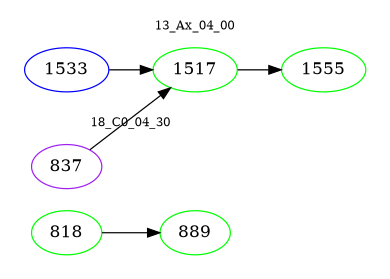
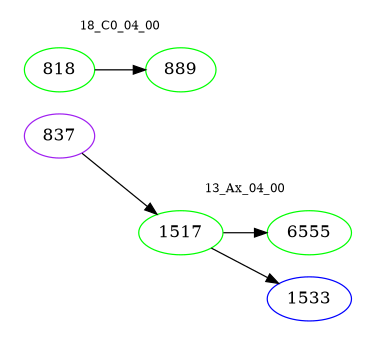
(125, 70) -> (239, 263)
(324, 70) -> (309, 233)
(131, 123) -> (120, 26)
